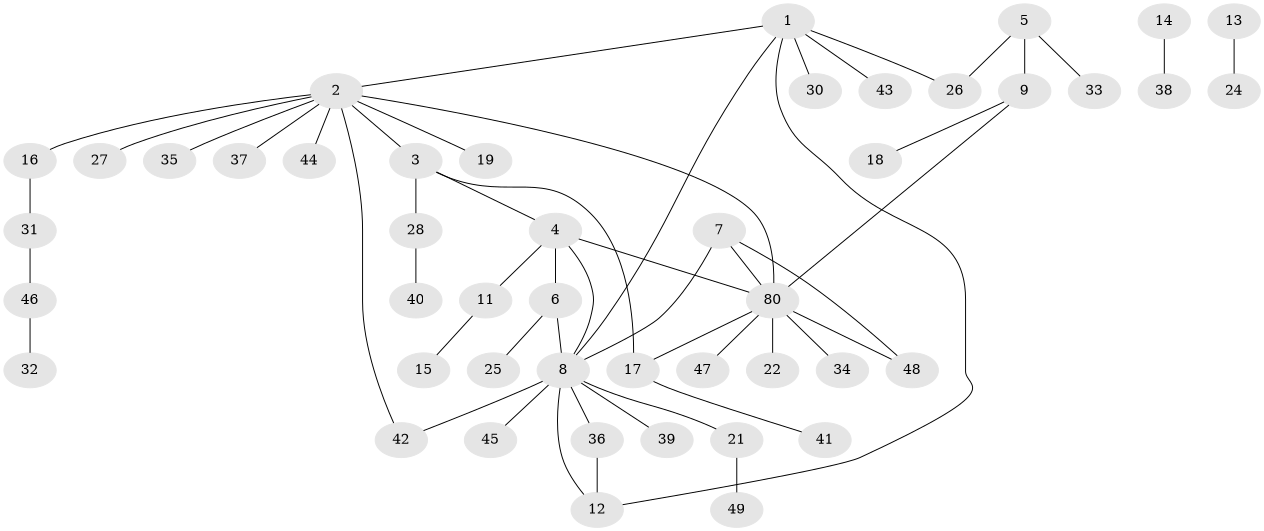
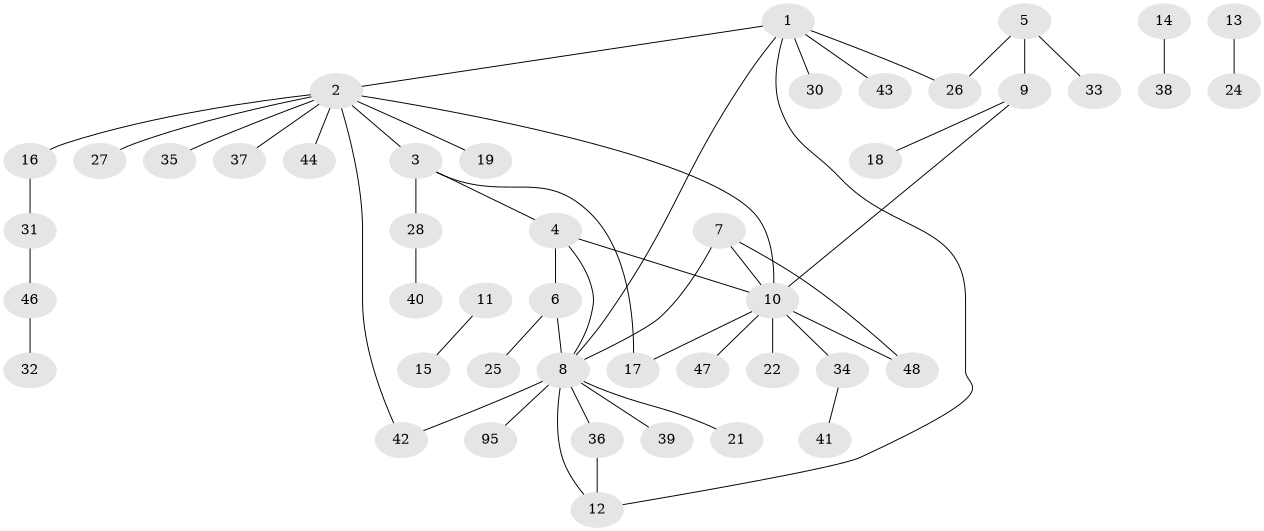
(521, 266) -> none
(773, 301) -> (773, 301)
(727, 408) -> (834, 405)
(491, 440) -> (491, 440)
(737, 510) -> none
